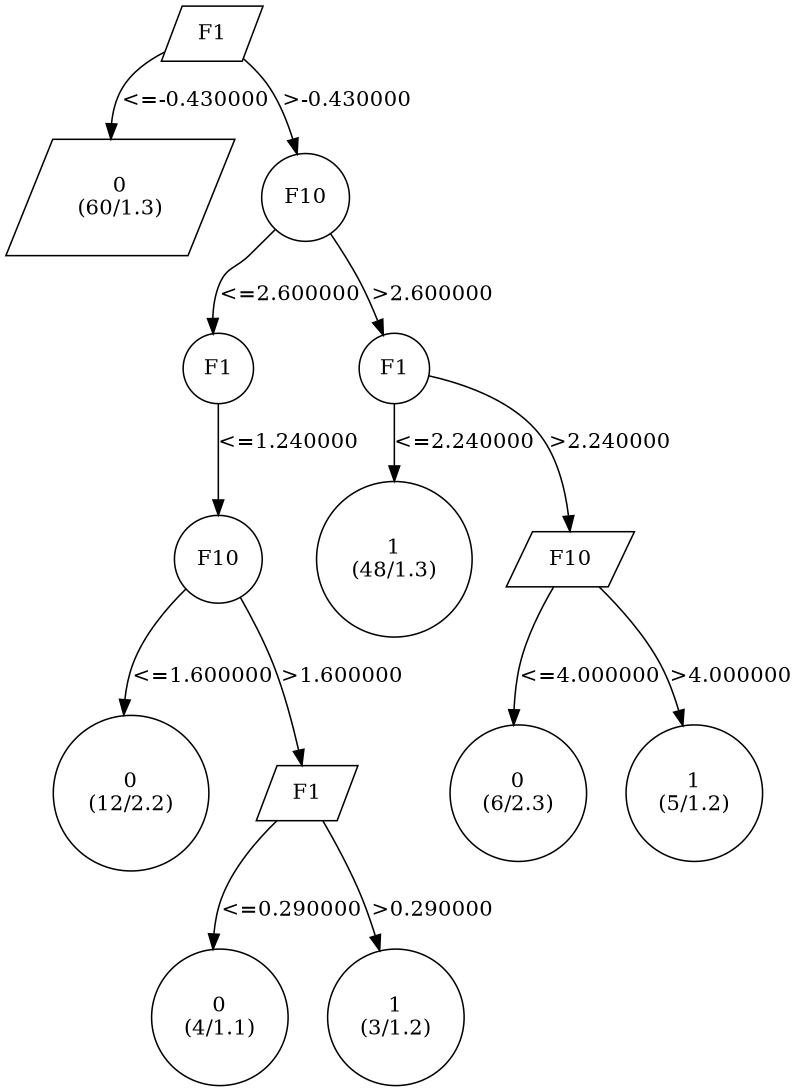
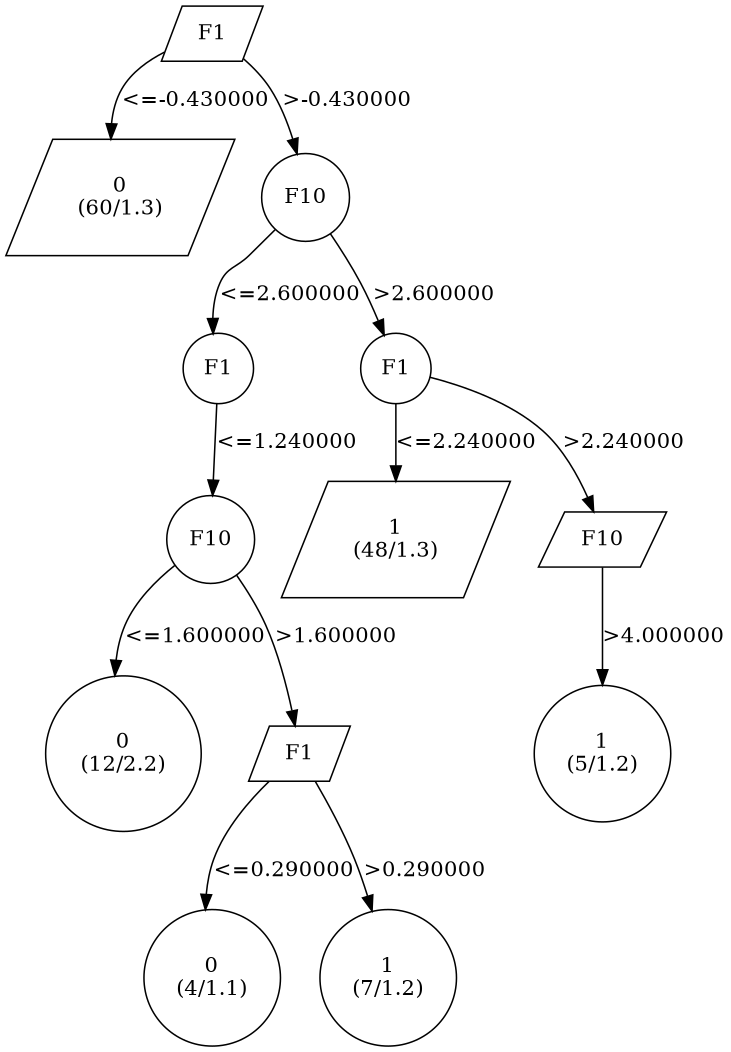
(394, 559) -> (396, 540)
(518, 793) -> none
(396, 1017) -> (388, 978)
